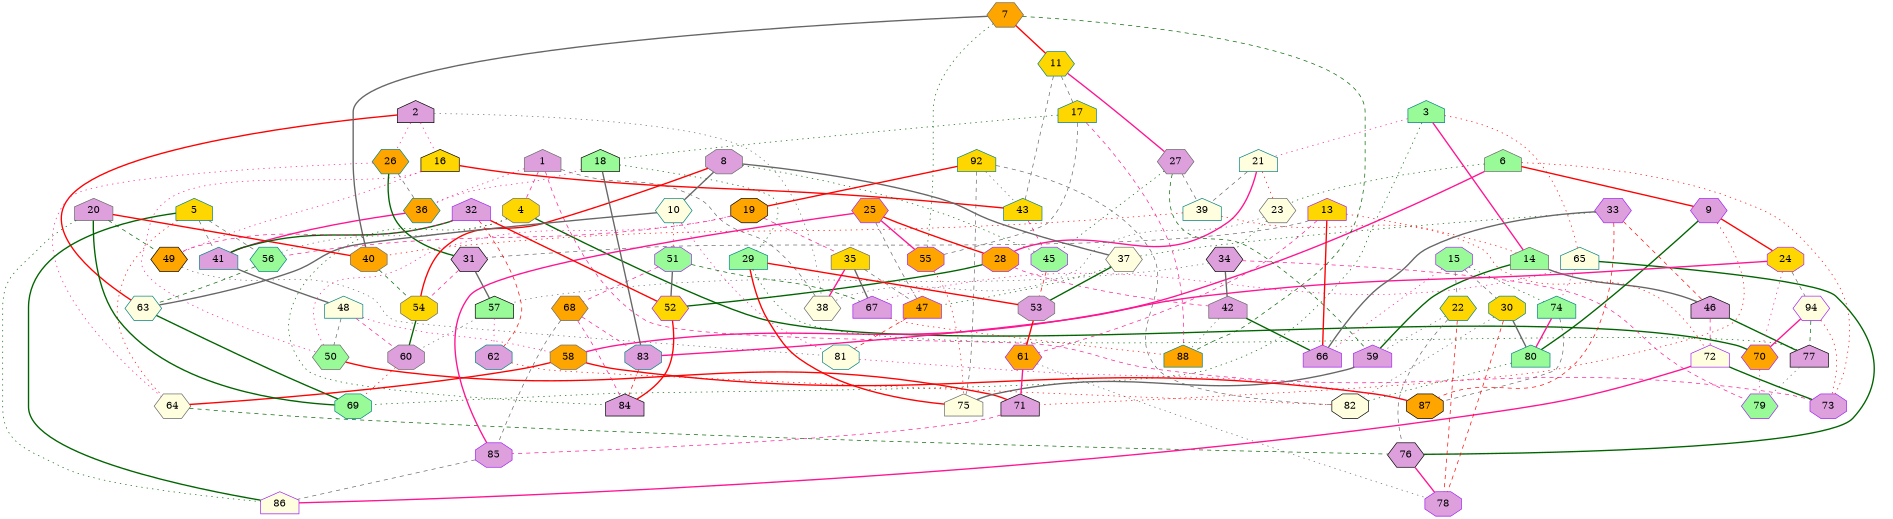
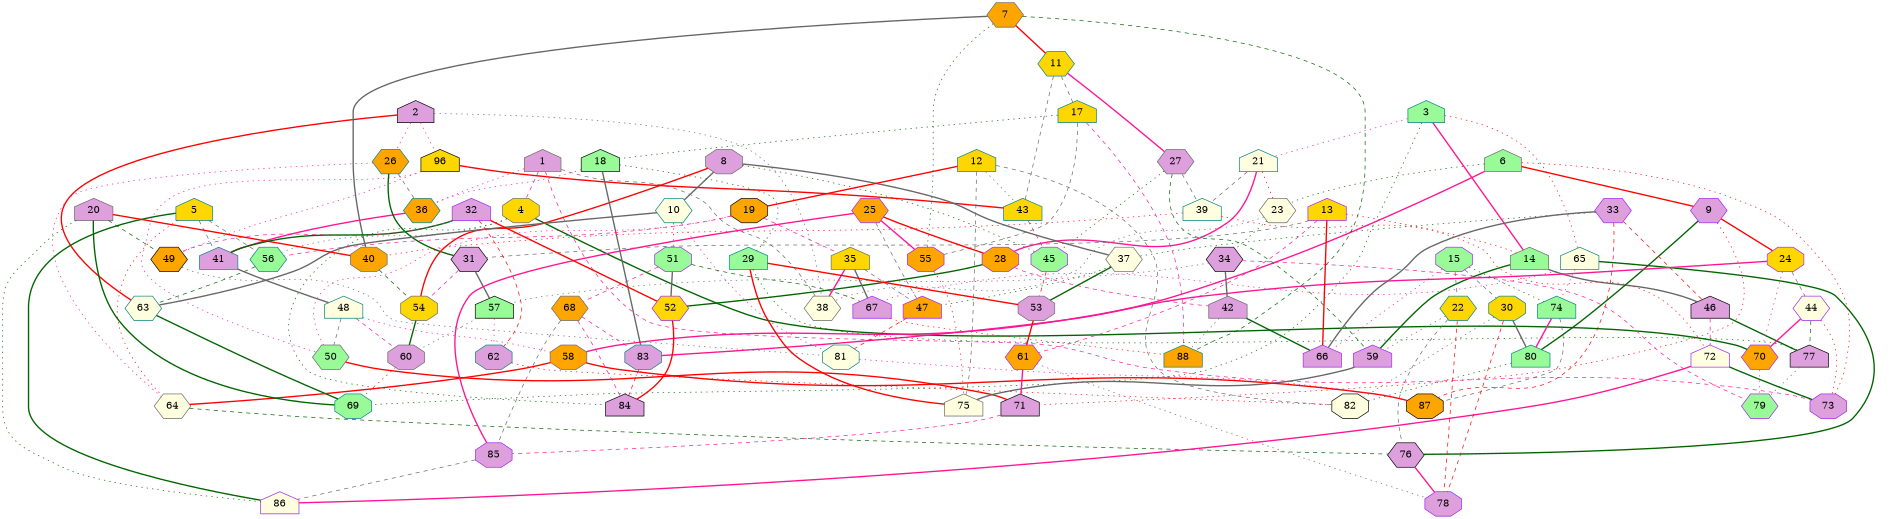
(440, 162) -> (440, 162)
(977, 162) -> (977, 162)
(1811, 308) -> (1811, 308)
